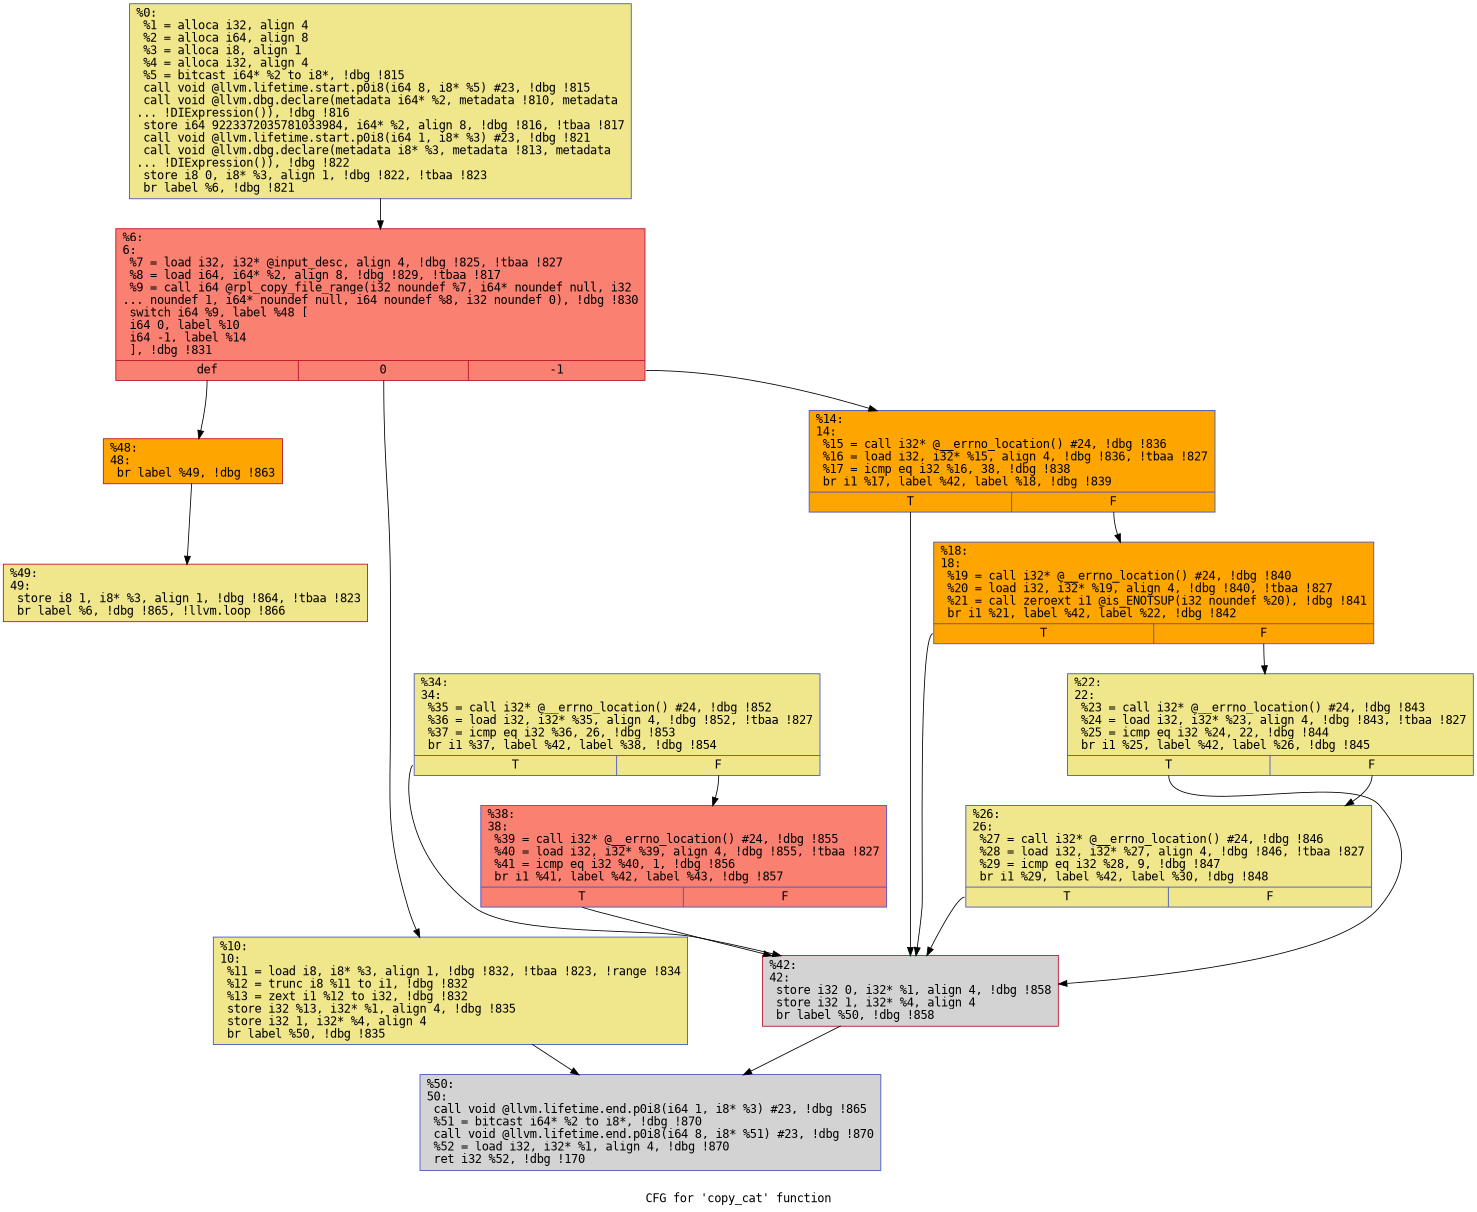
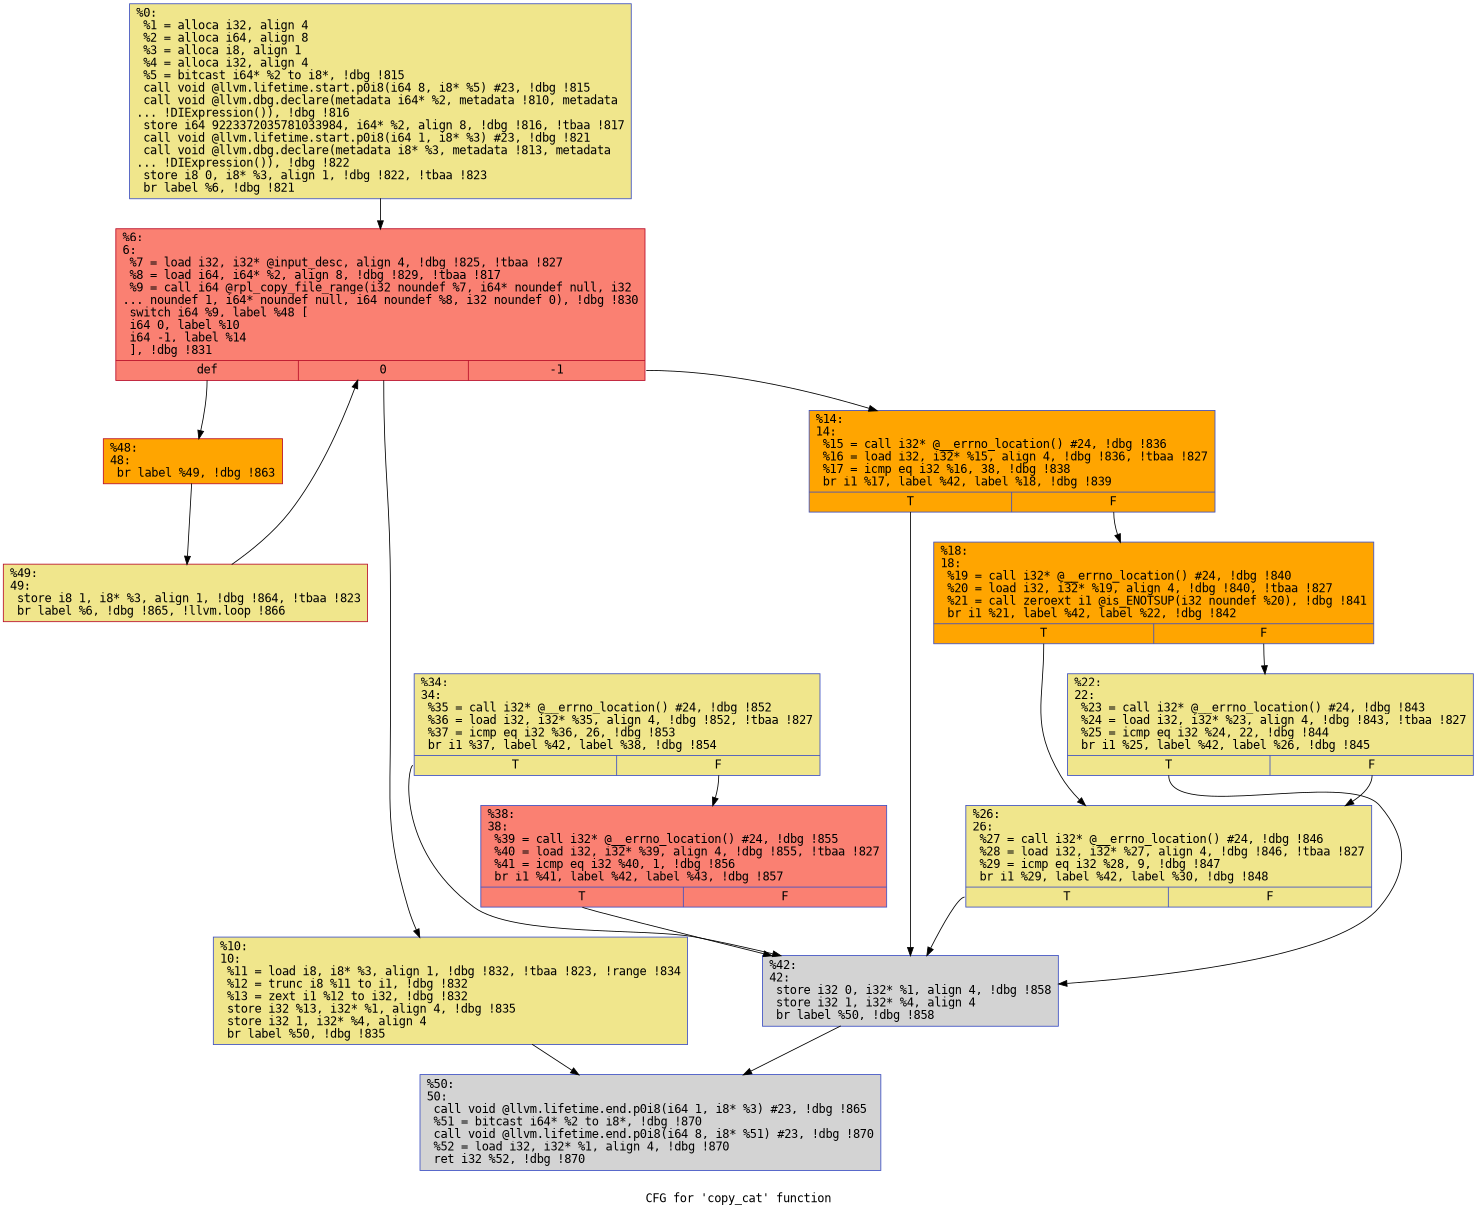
none -> (307, 486)
(922, 790) -> (1042, 727)
(910, 991) -> (910, 991)
(506, 1160) -> (506, 1160)
